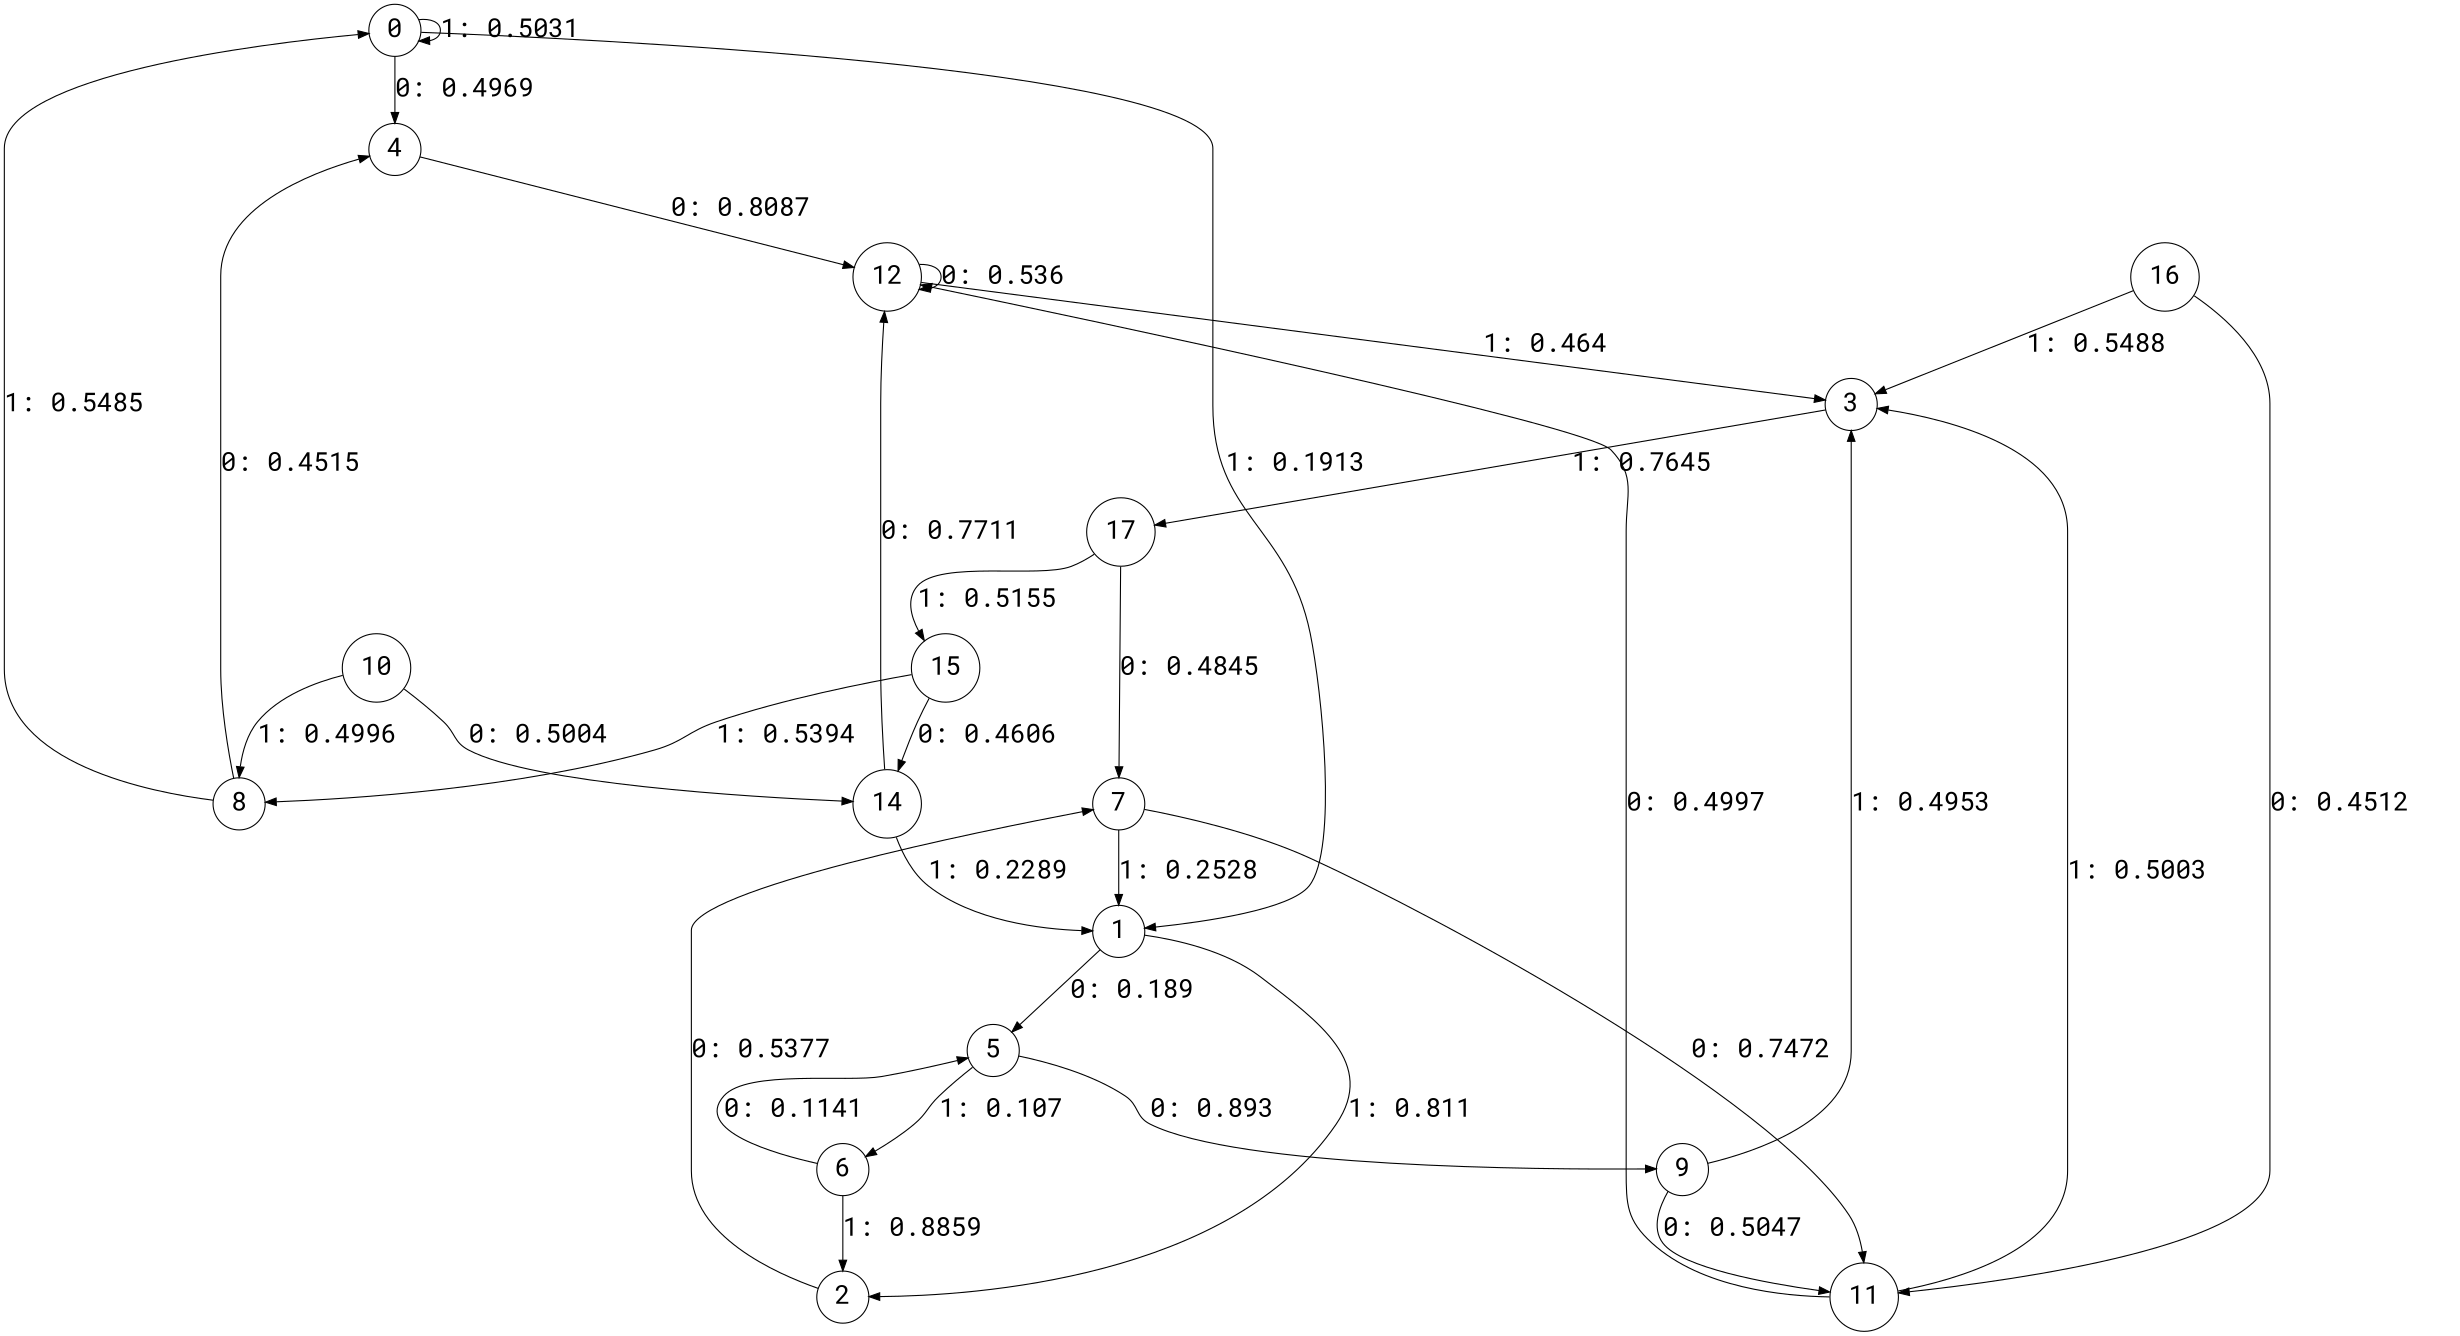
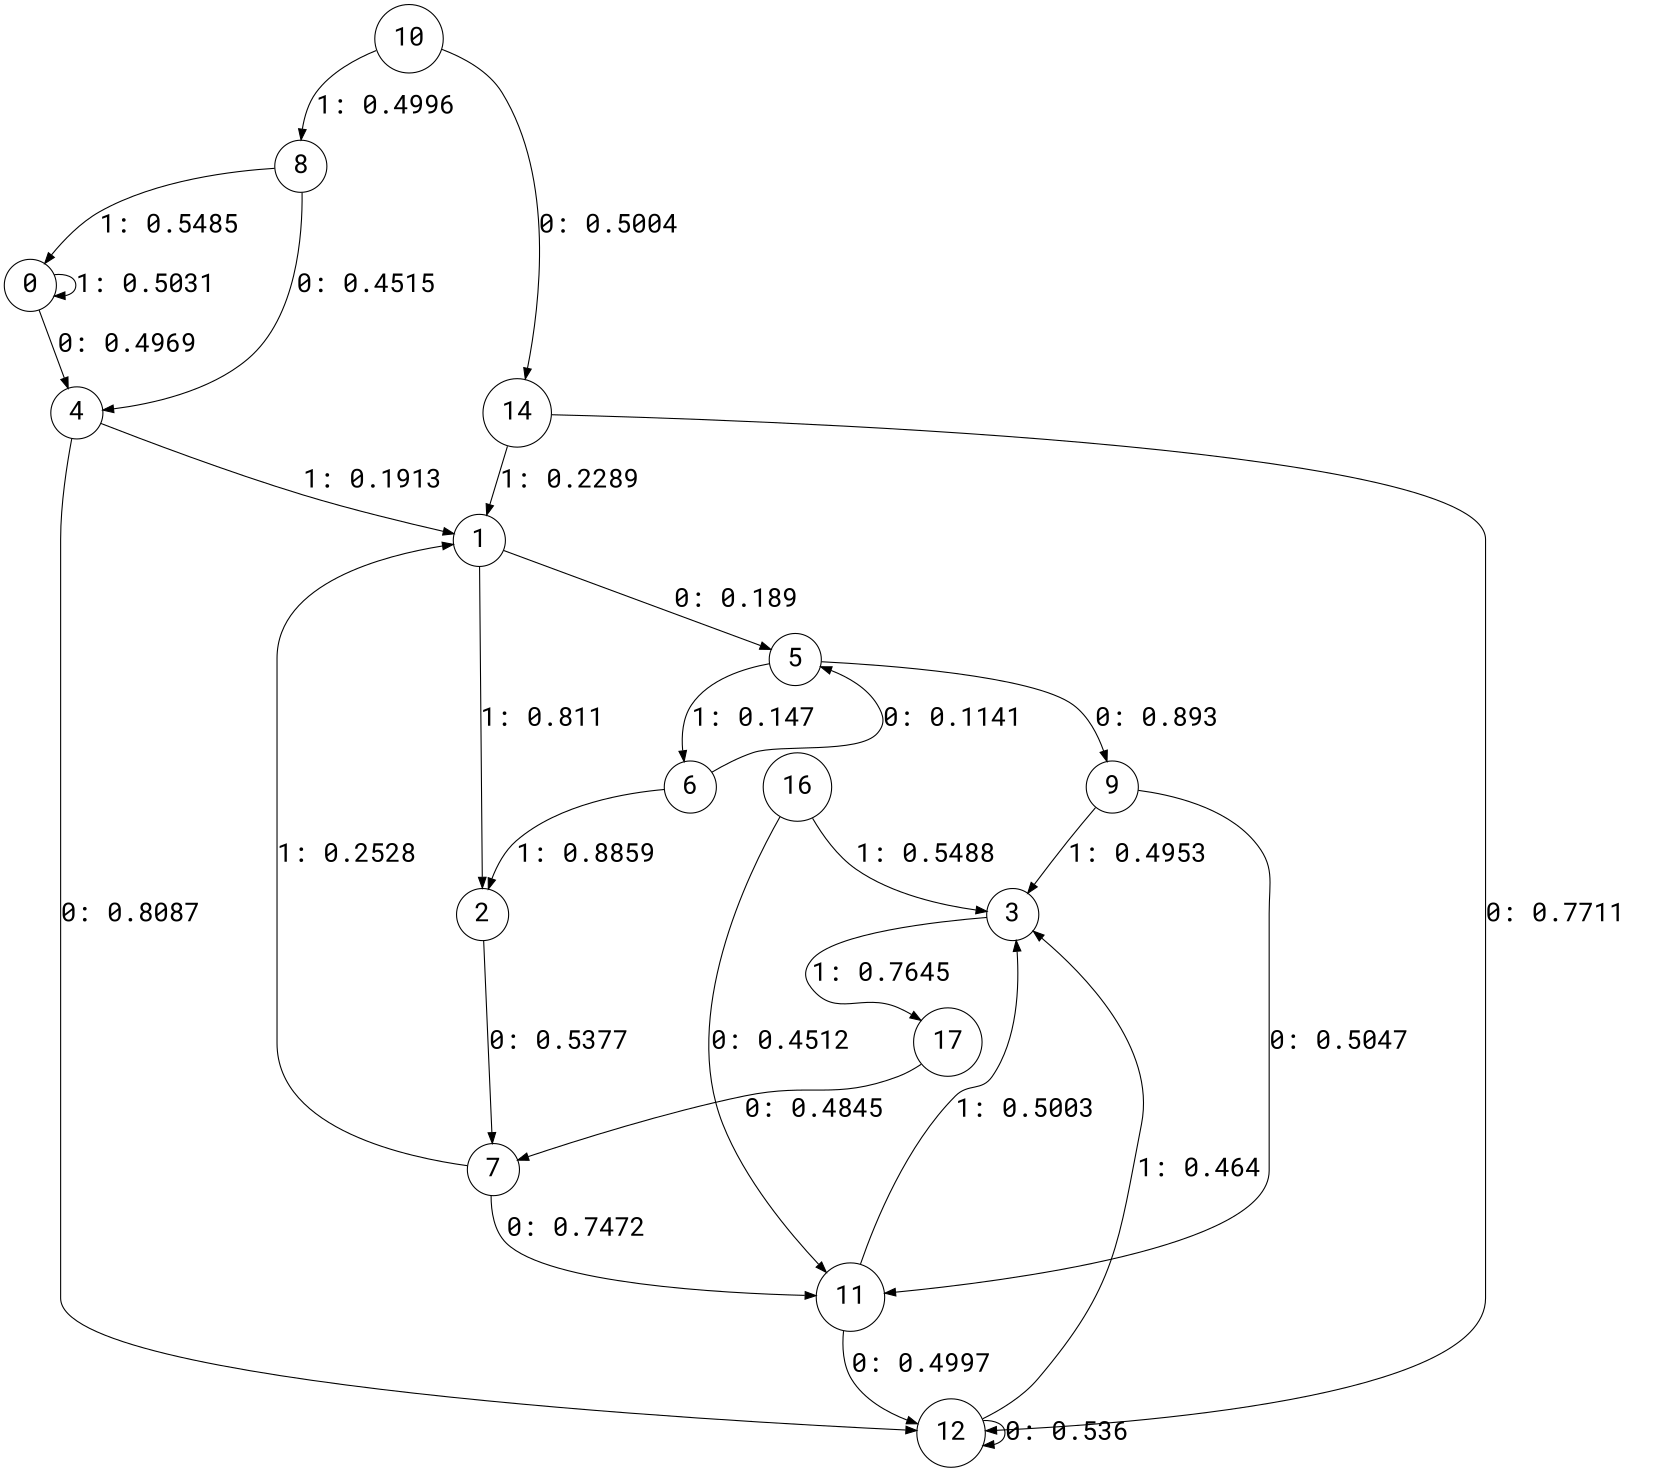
(1213, 206) -> (270, 484)
(946, 668) -> none
(1032, 1110) -> (784, 719)
